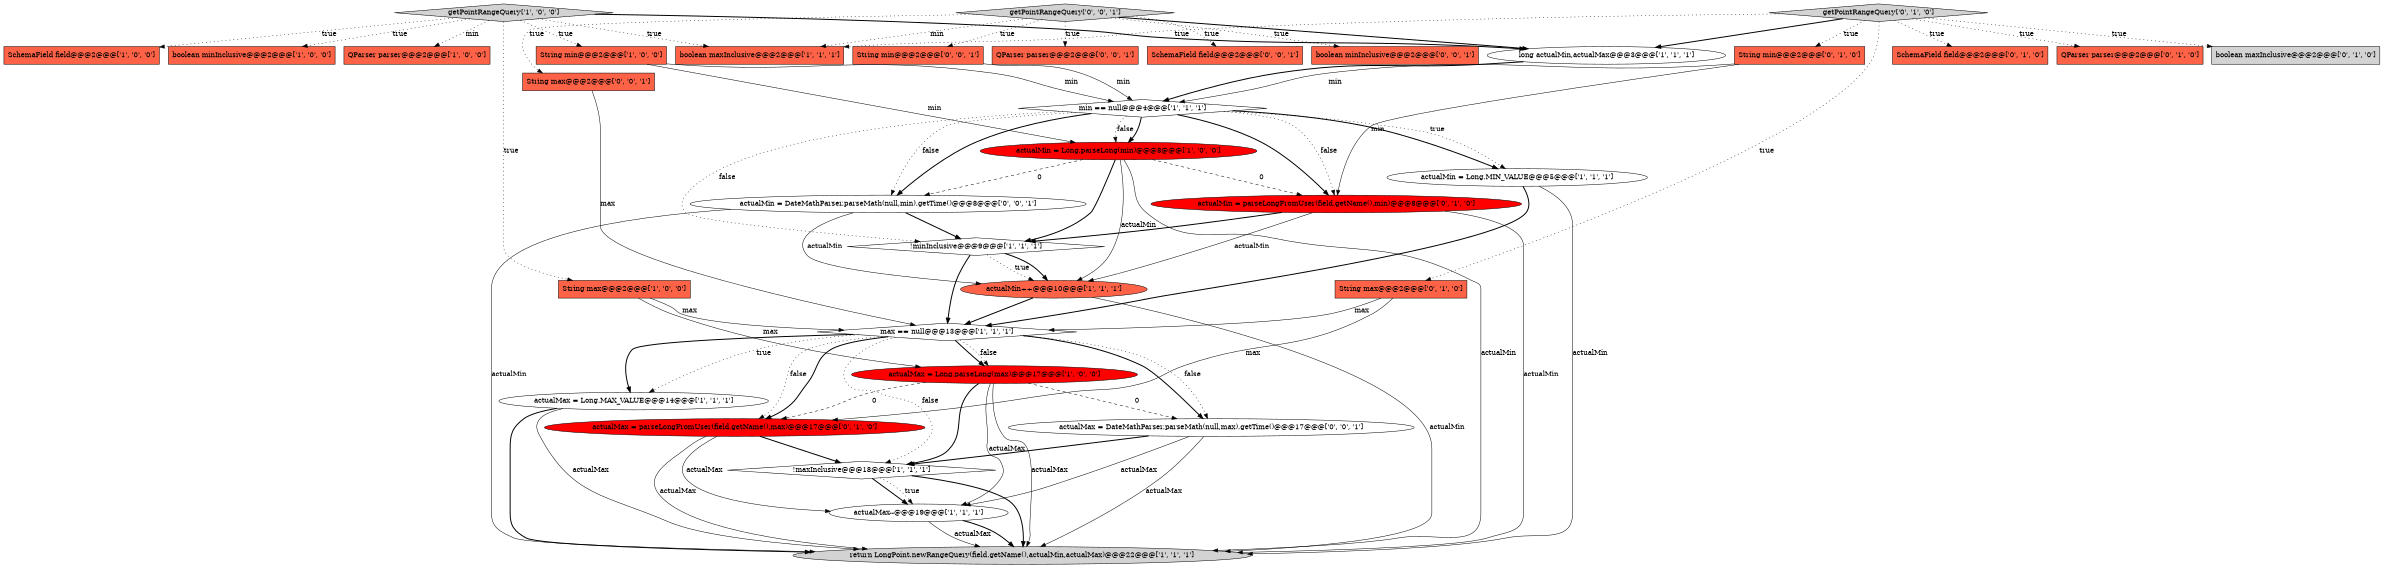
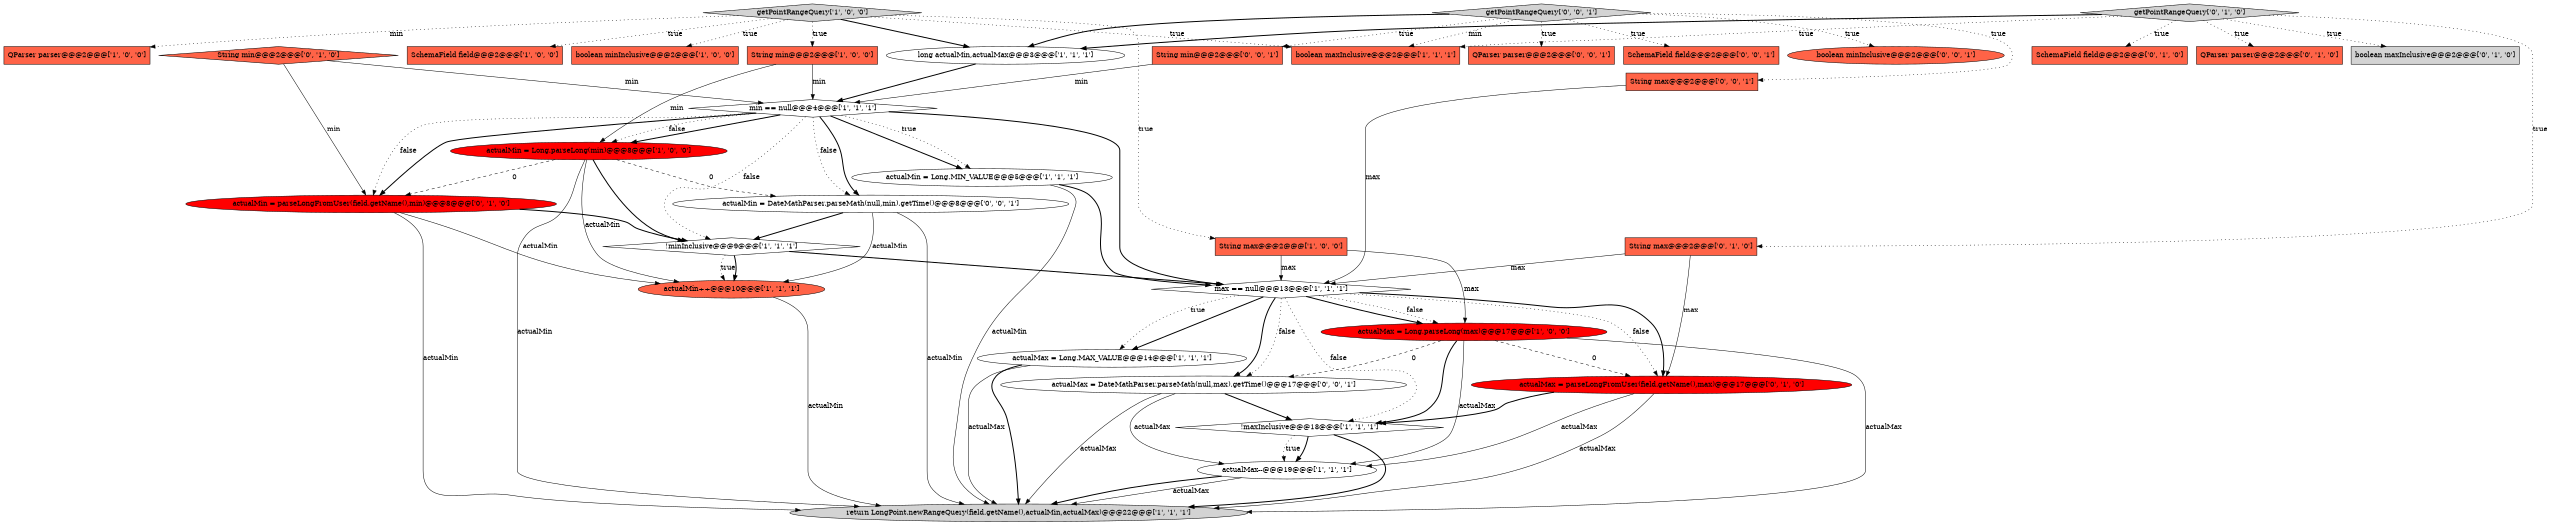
(1842, 32) -> none
(1395, 55) -> (1896, 55)
(1800, 55) -> (278, 55)
(1001, 310) -> (1108, 140)
